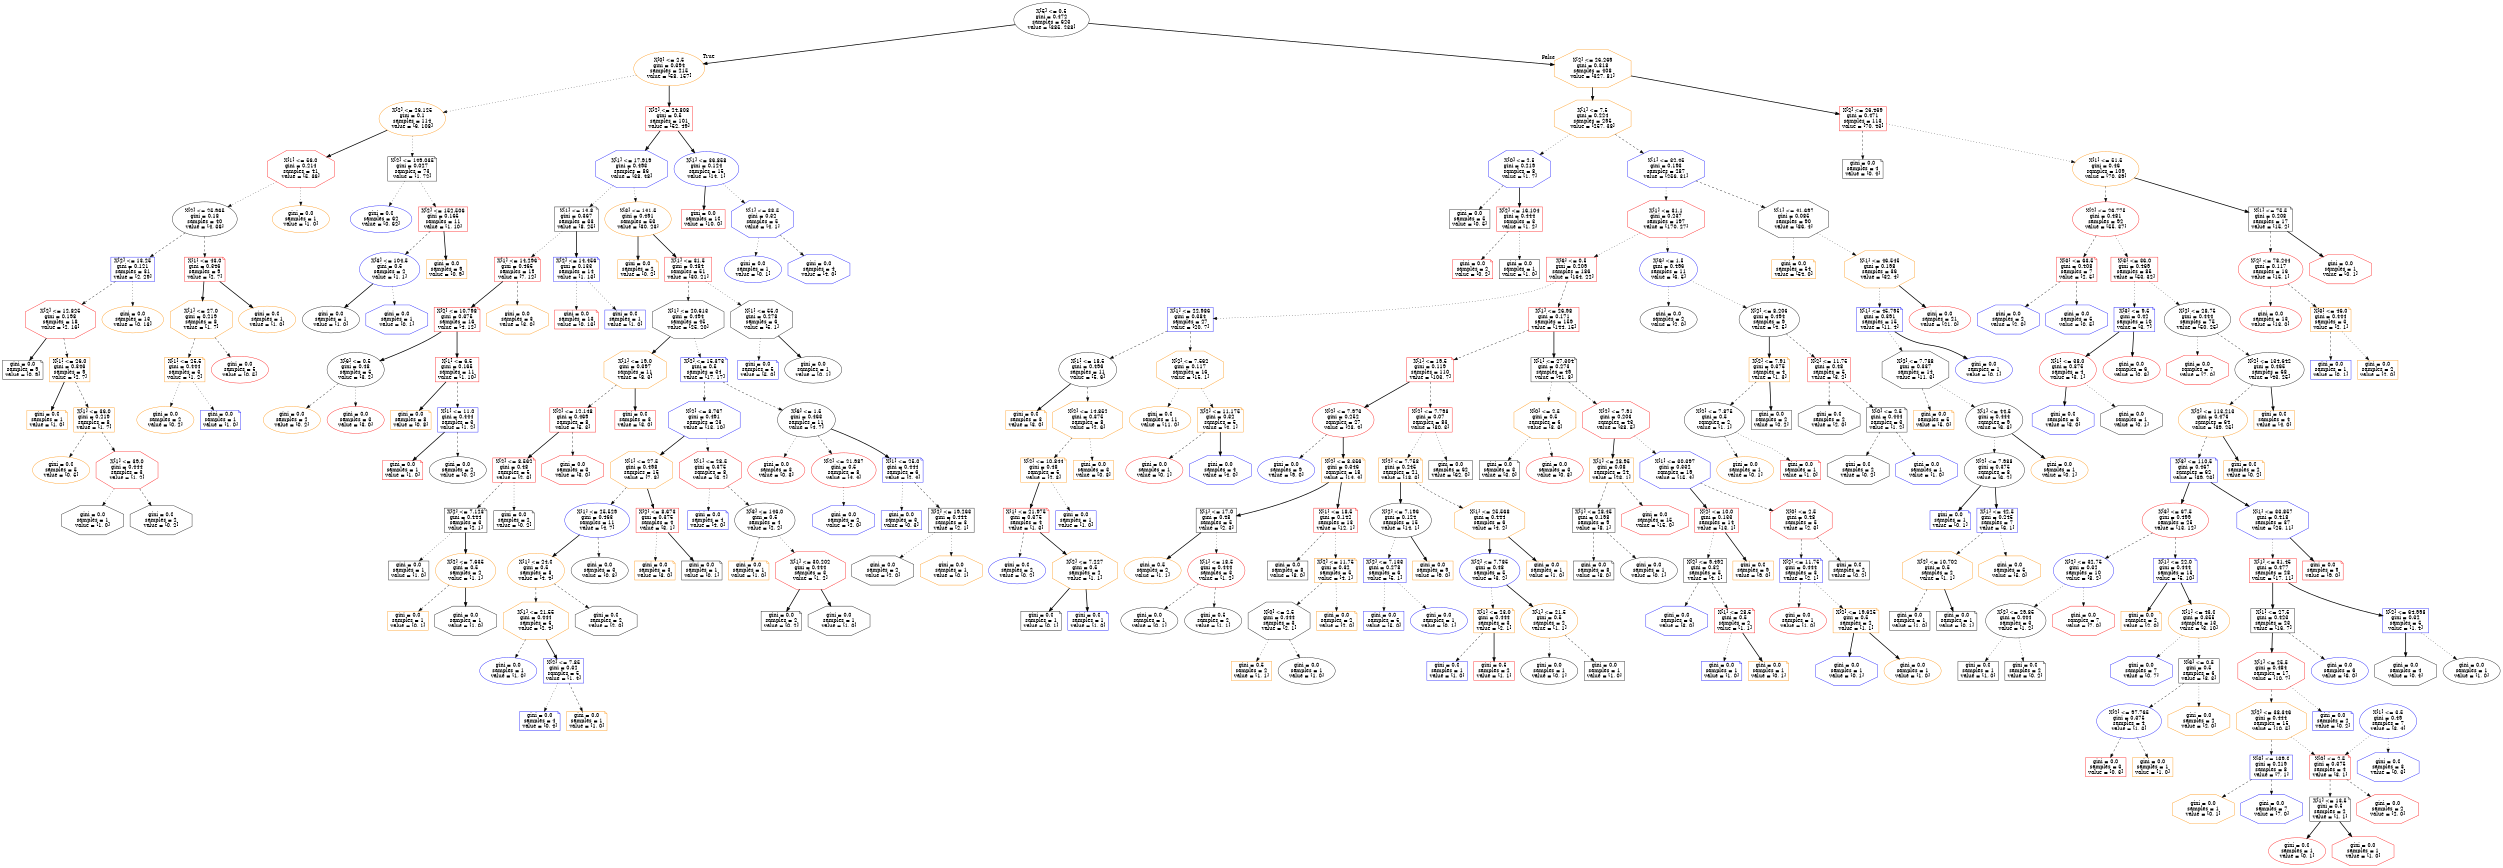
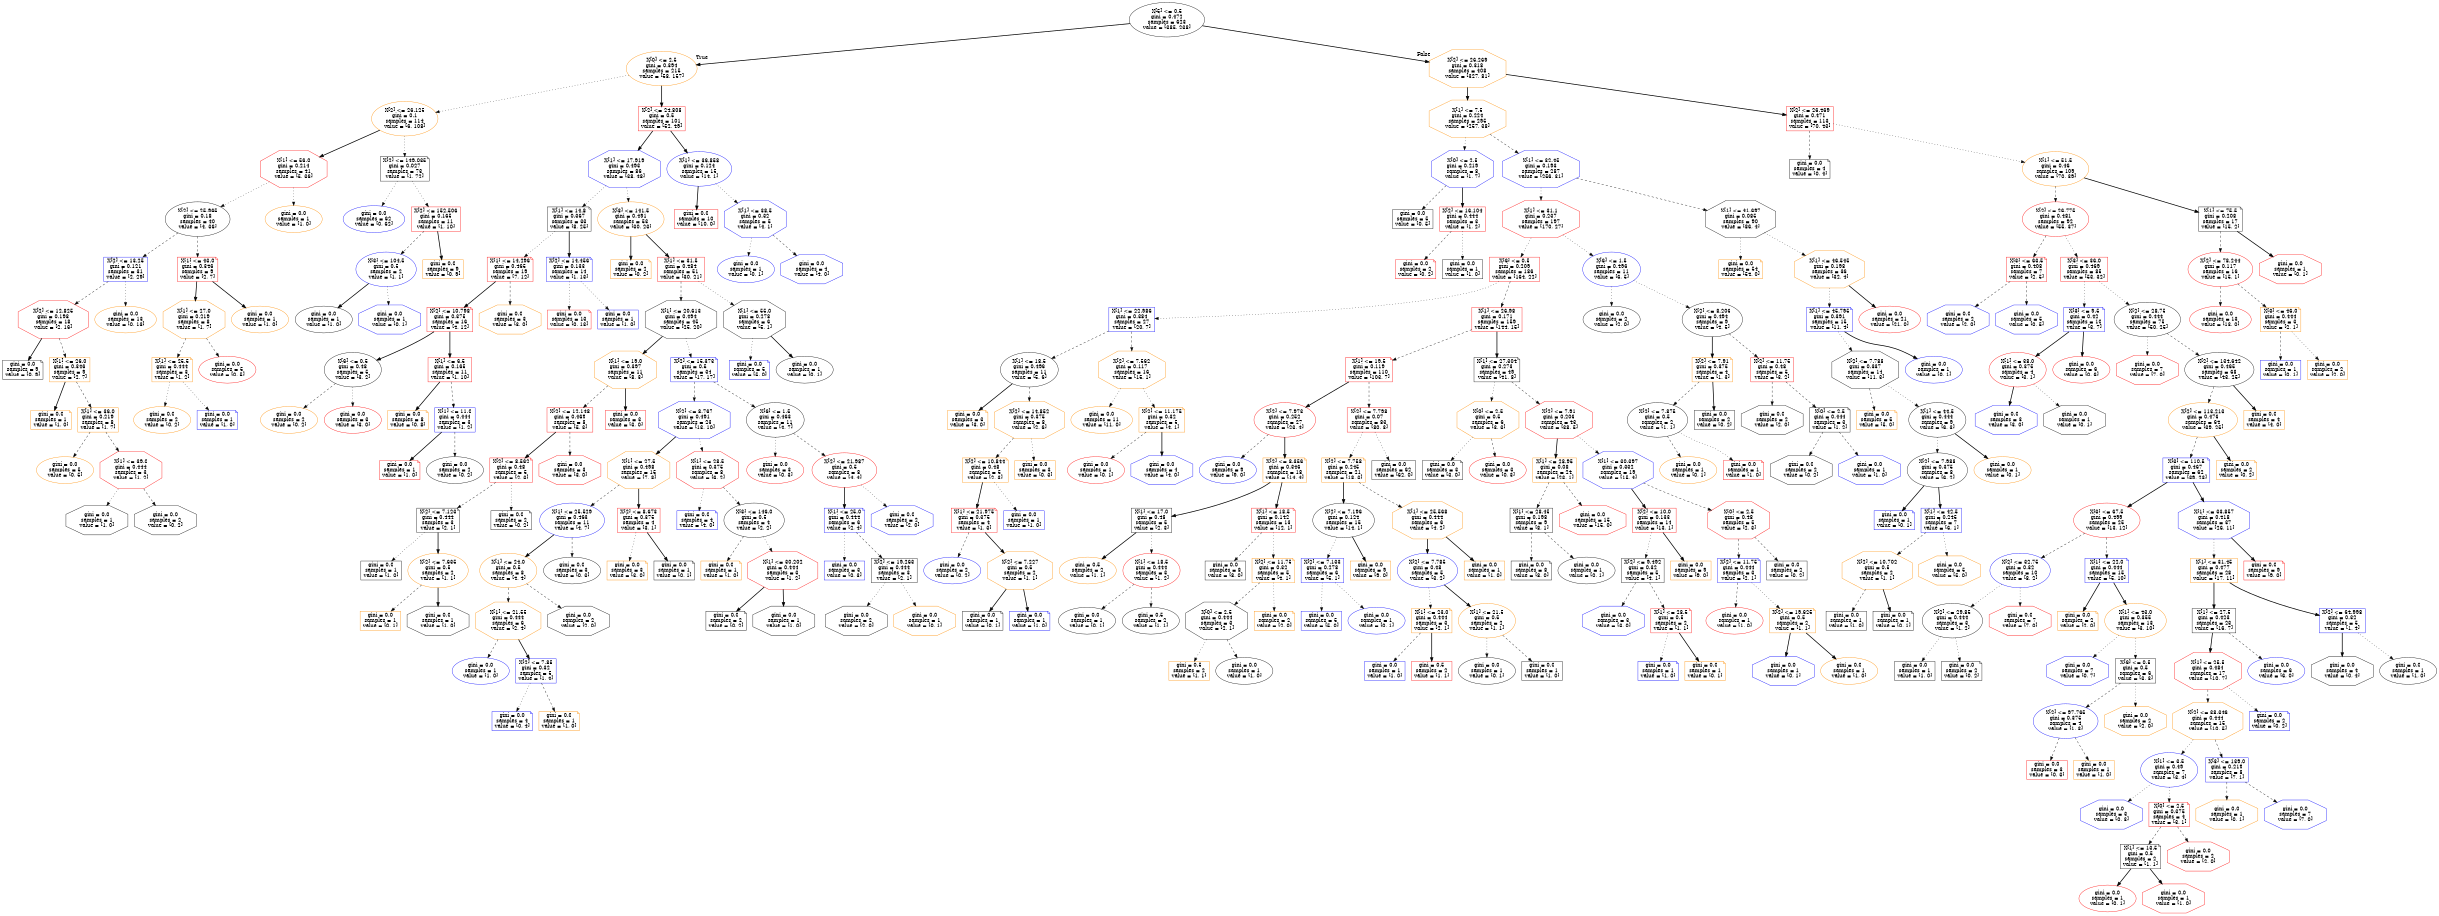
(859, 441) -> (844, 496)
(2273, 571) -> (2214, 571)
(2302, 745) -> (2188, 746)
